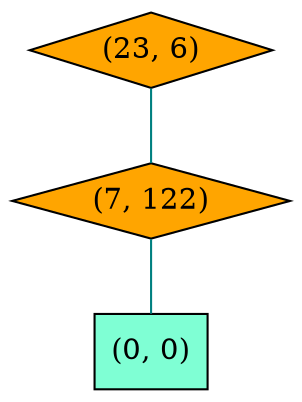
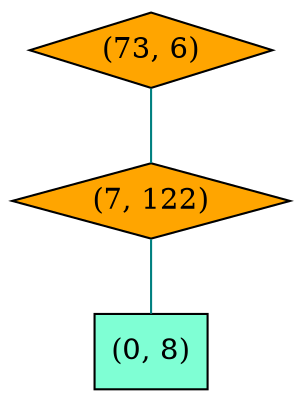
(151, 50) -> (151, 50)
(151, 352) -> (151, 352)
